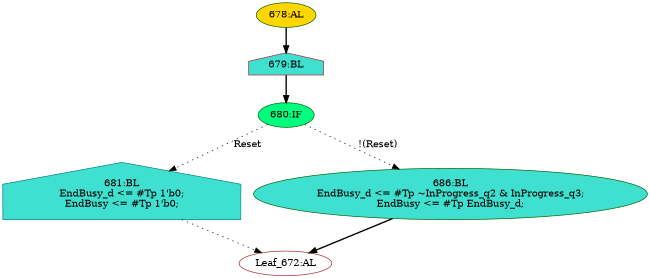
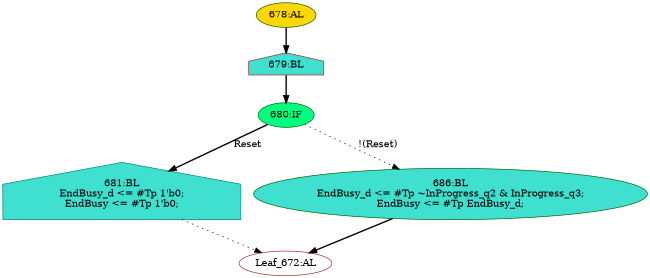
(222, 146) -> (222, 146)
